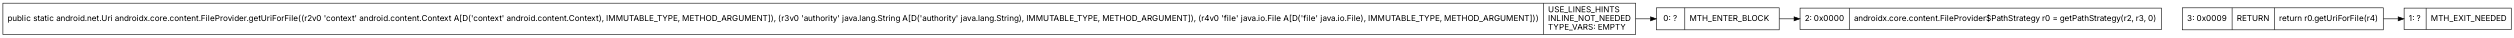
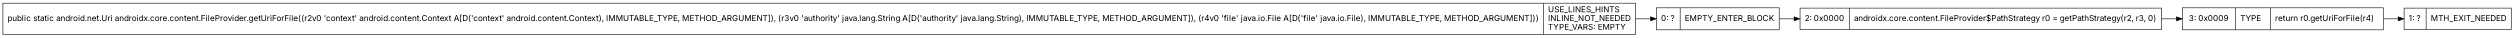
(1730, 19) -> (1730, 19)
none -> (2169, 19)
(2253, 19) -> (2251, 19)
